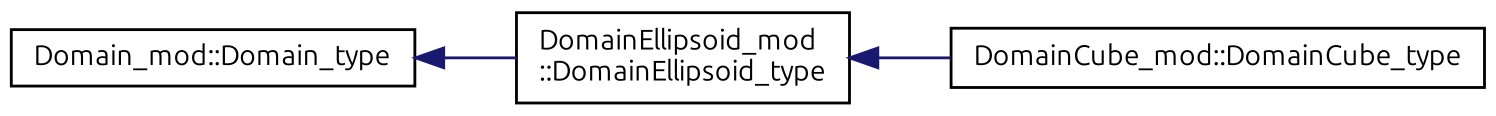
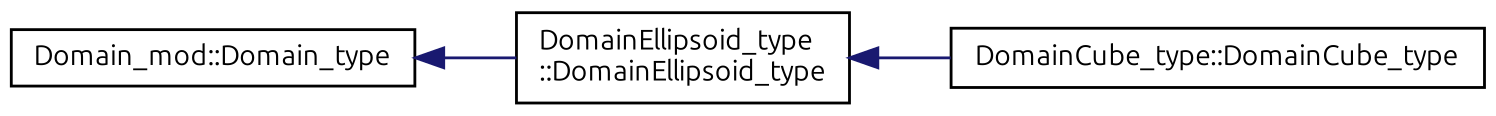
(683, 58) -> (683, 58)
(1218, 58) -> (1218, 58)
